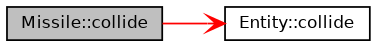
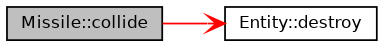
(297, 24) -> (301, 24)
